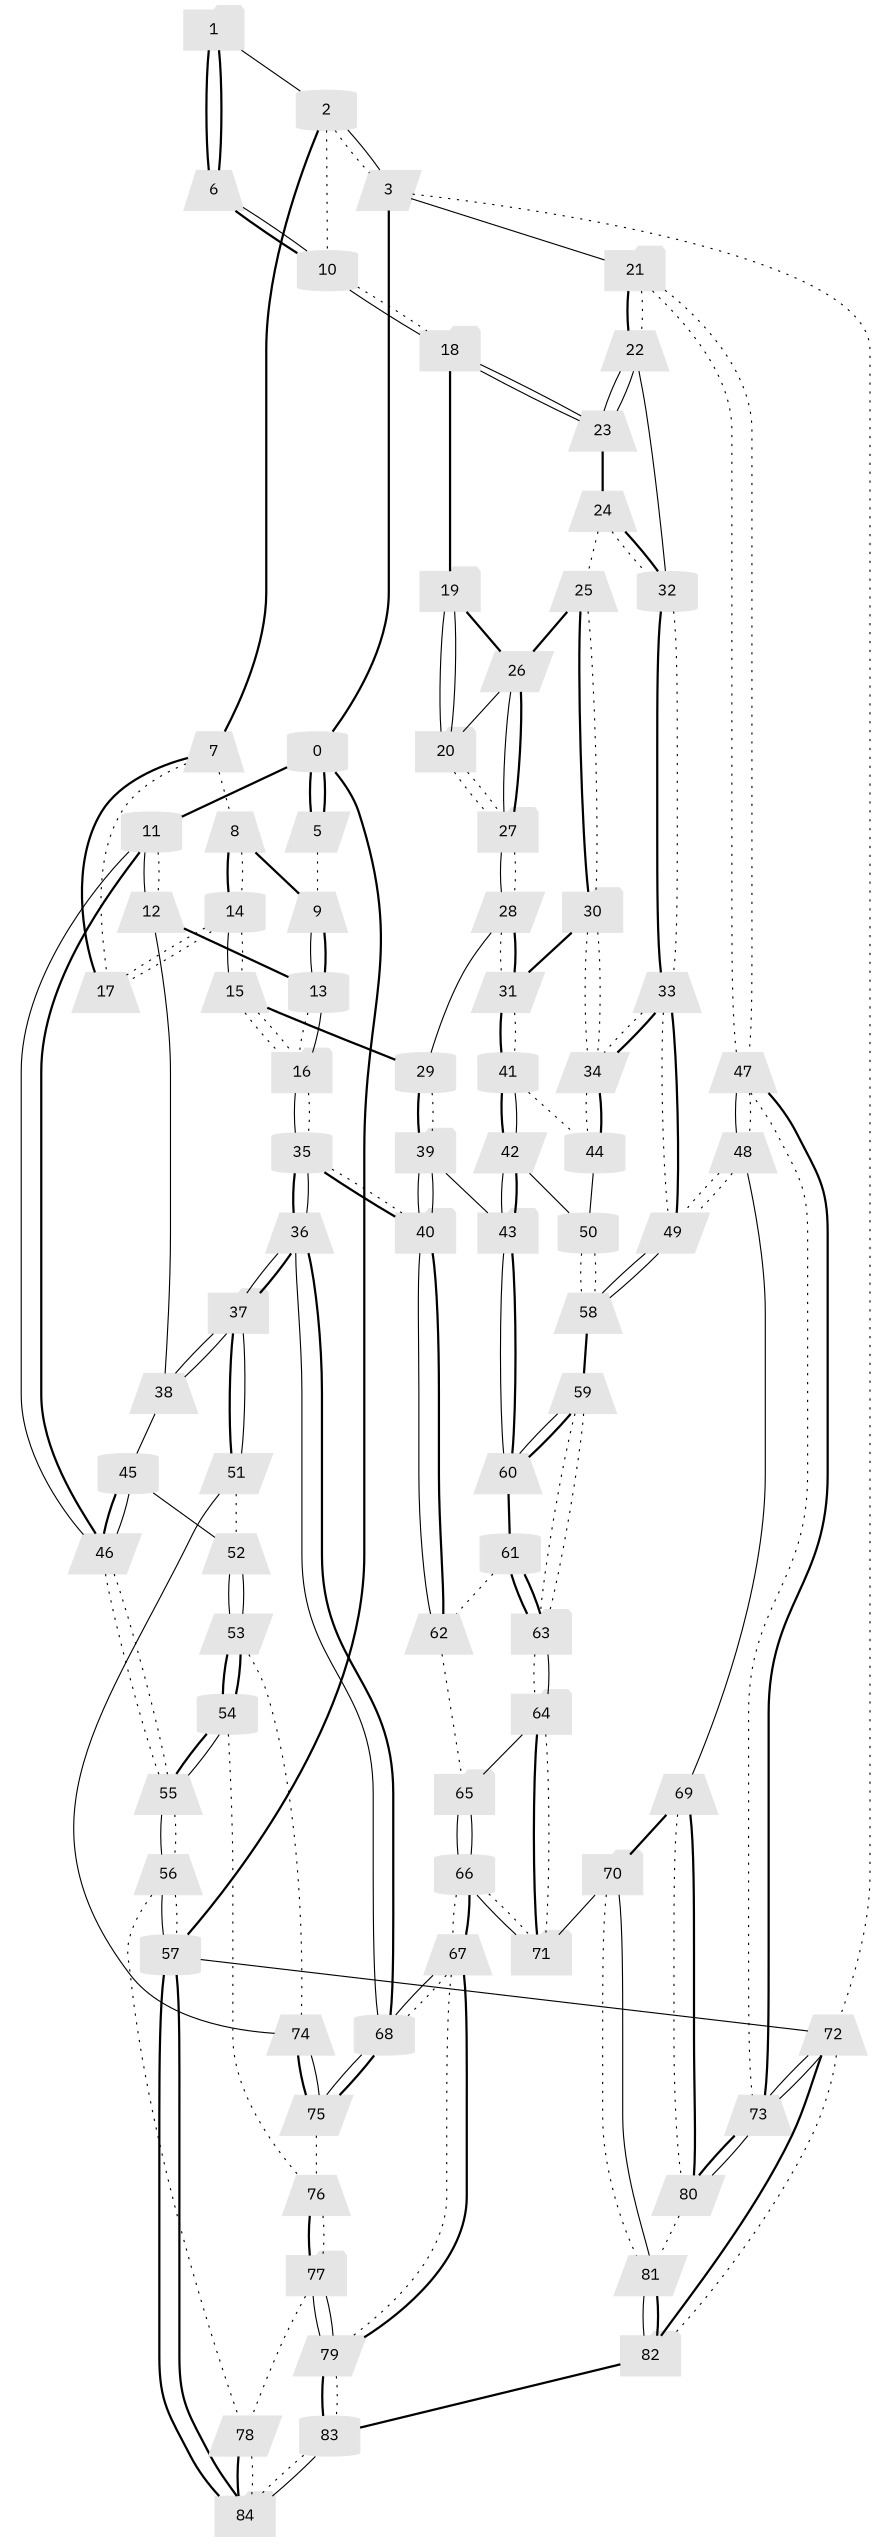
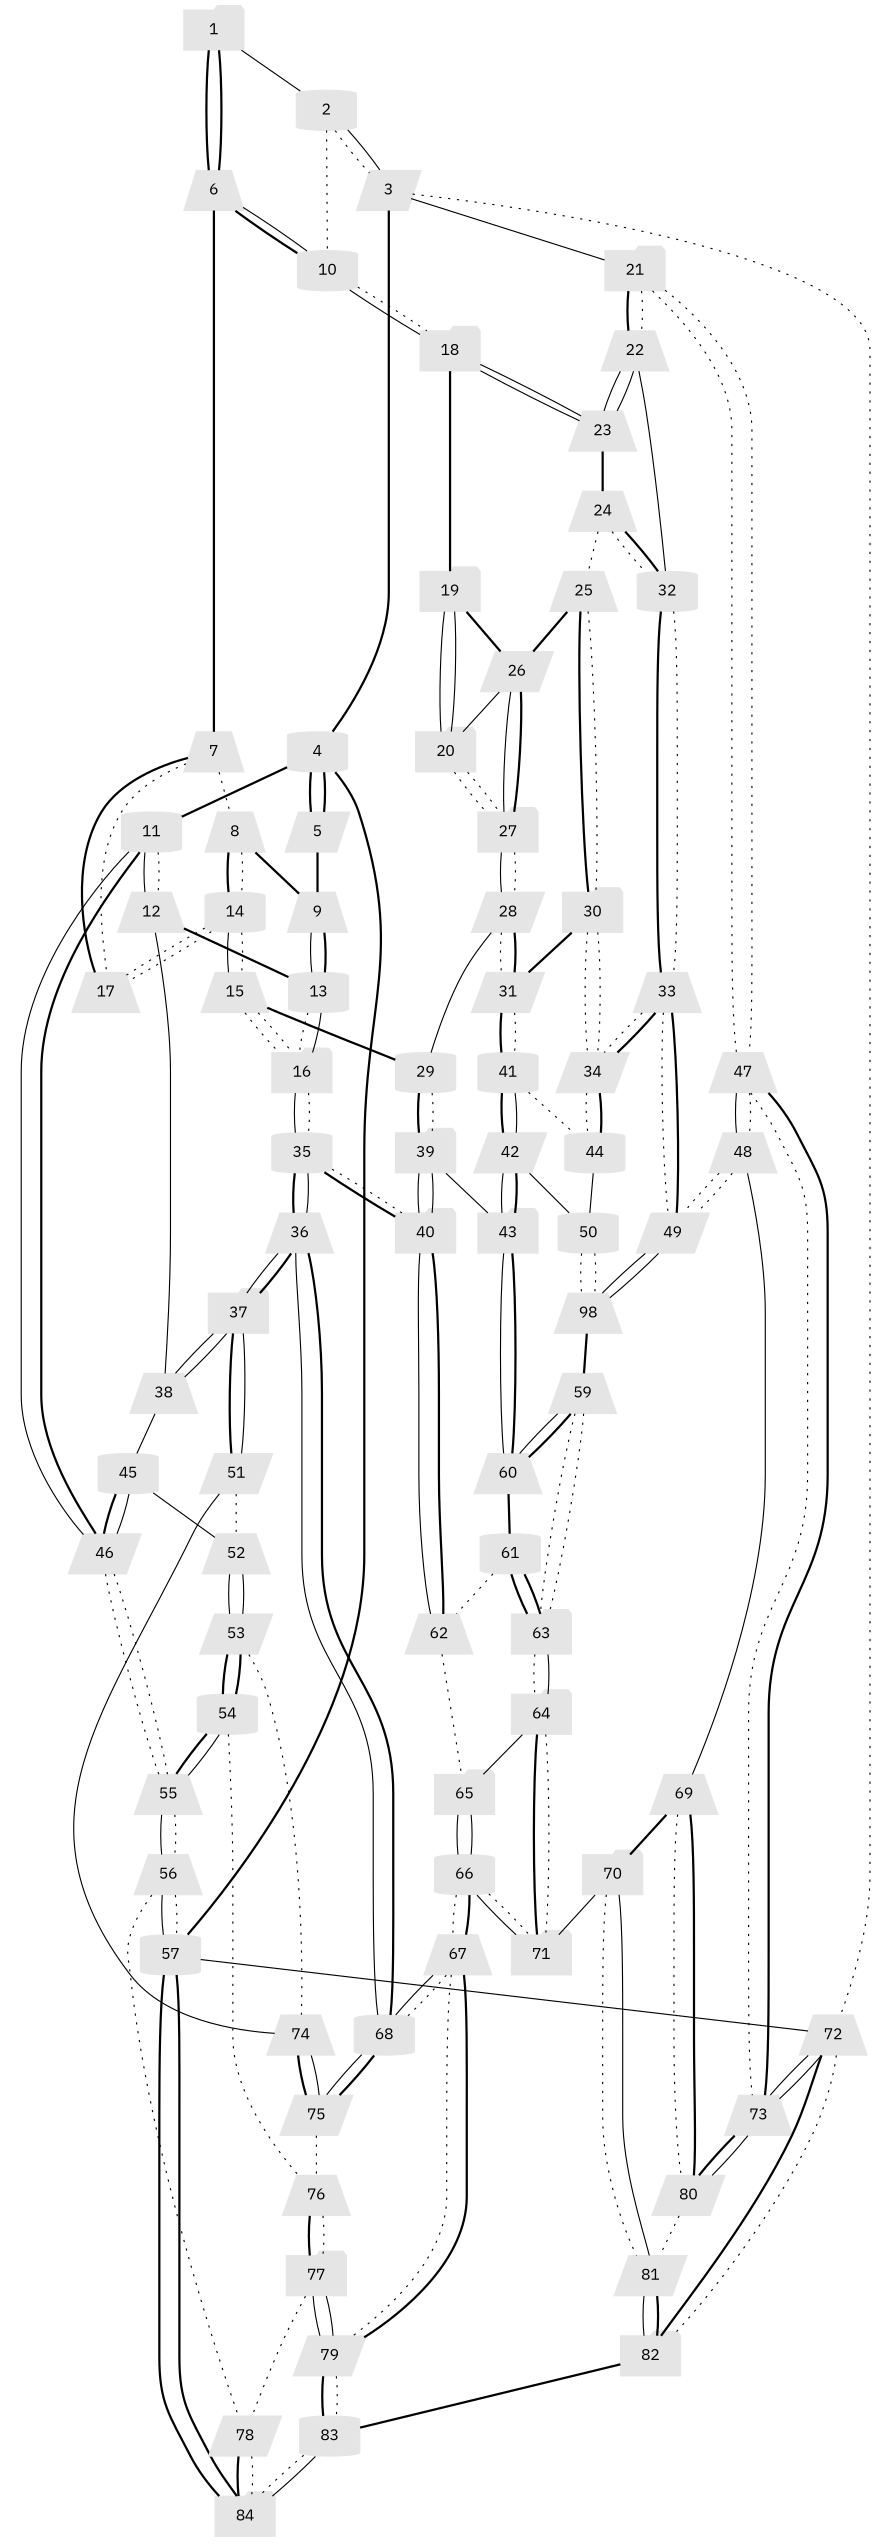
(266, 431) -> (214, 471)
(318, 752) -> (318, 752)
(318, 872) -> (318, 872)
(588, 1313) -> (588, 1313)
